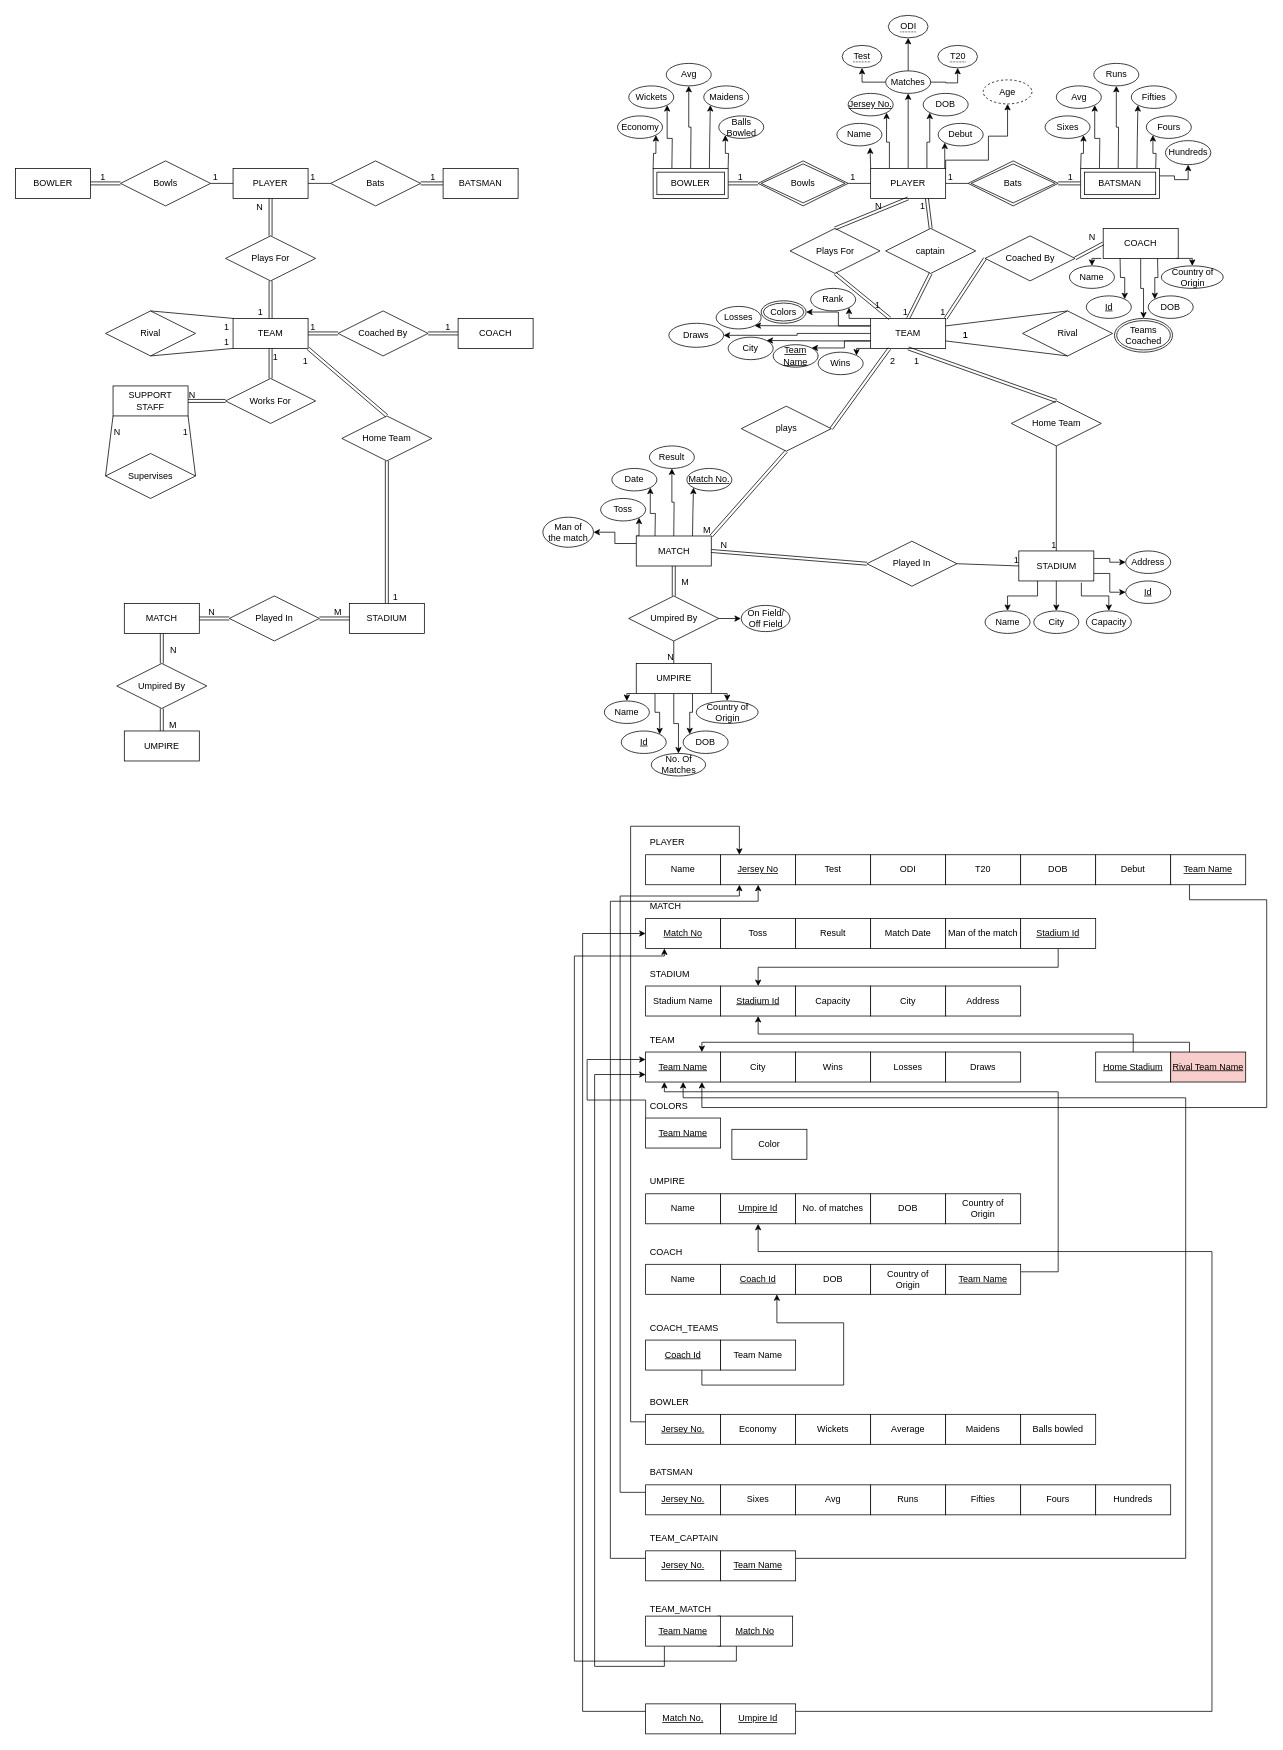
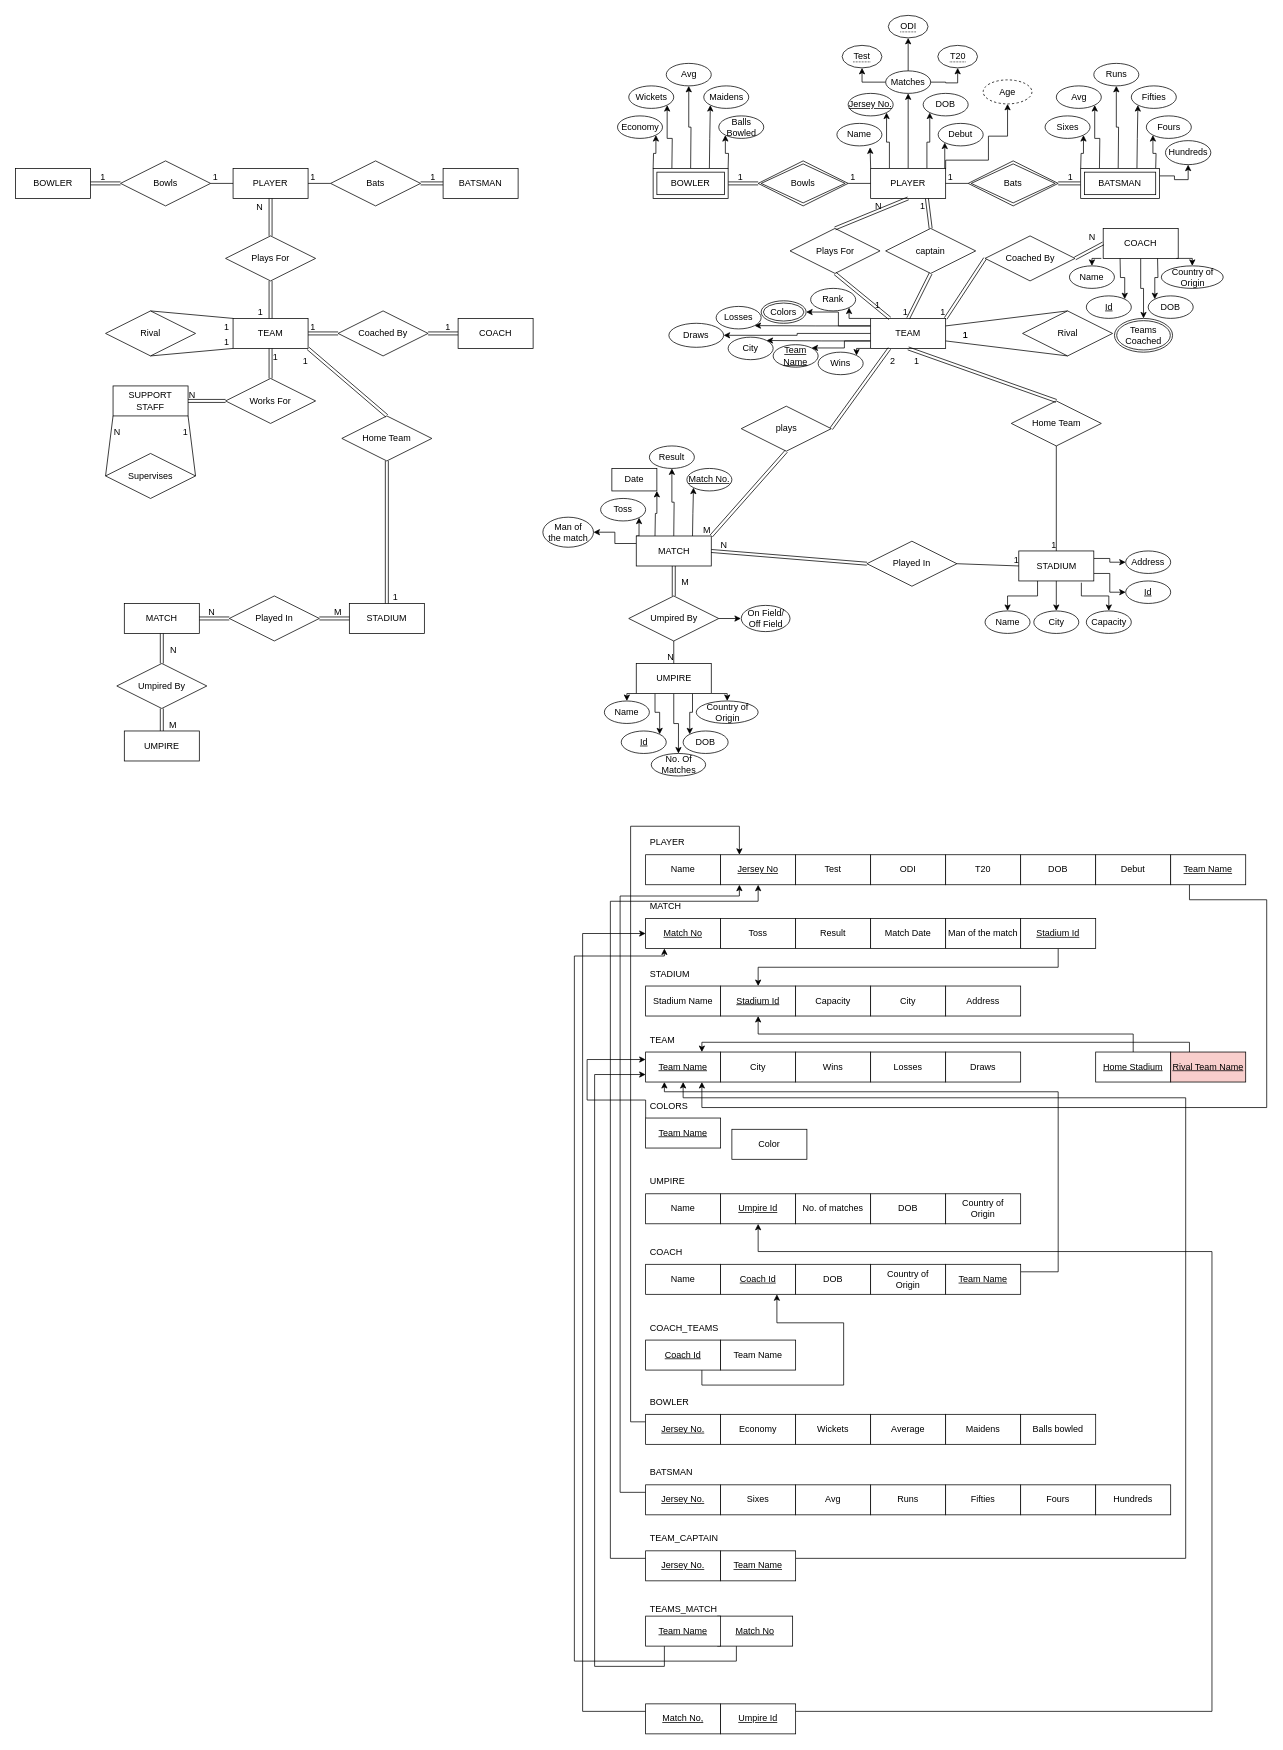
(634, 480) -> (634, 480)
(675, 1609) -> (677, 1609)
